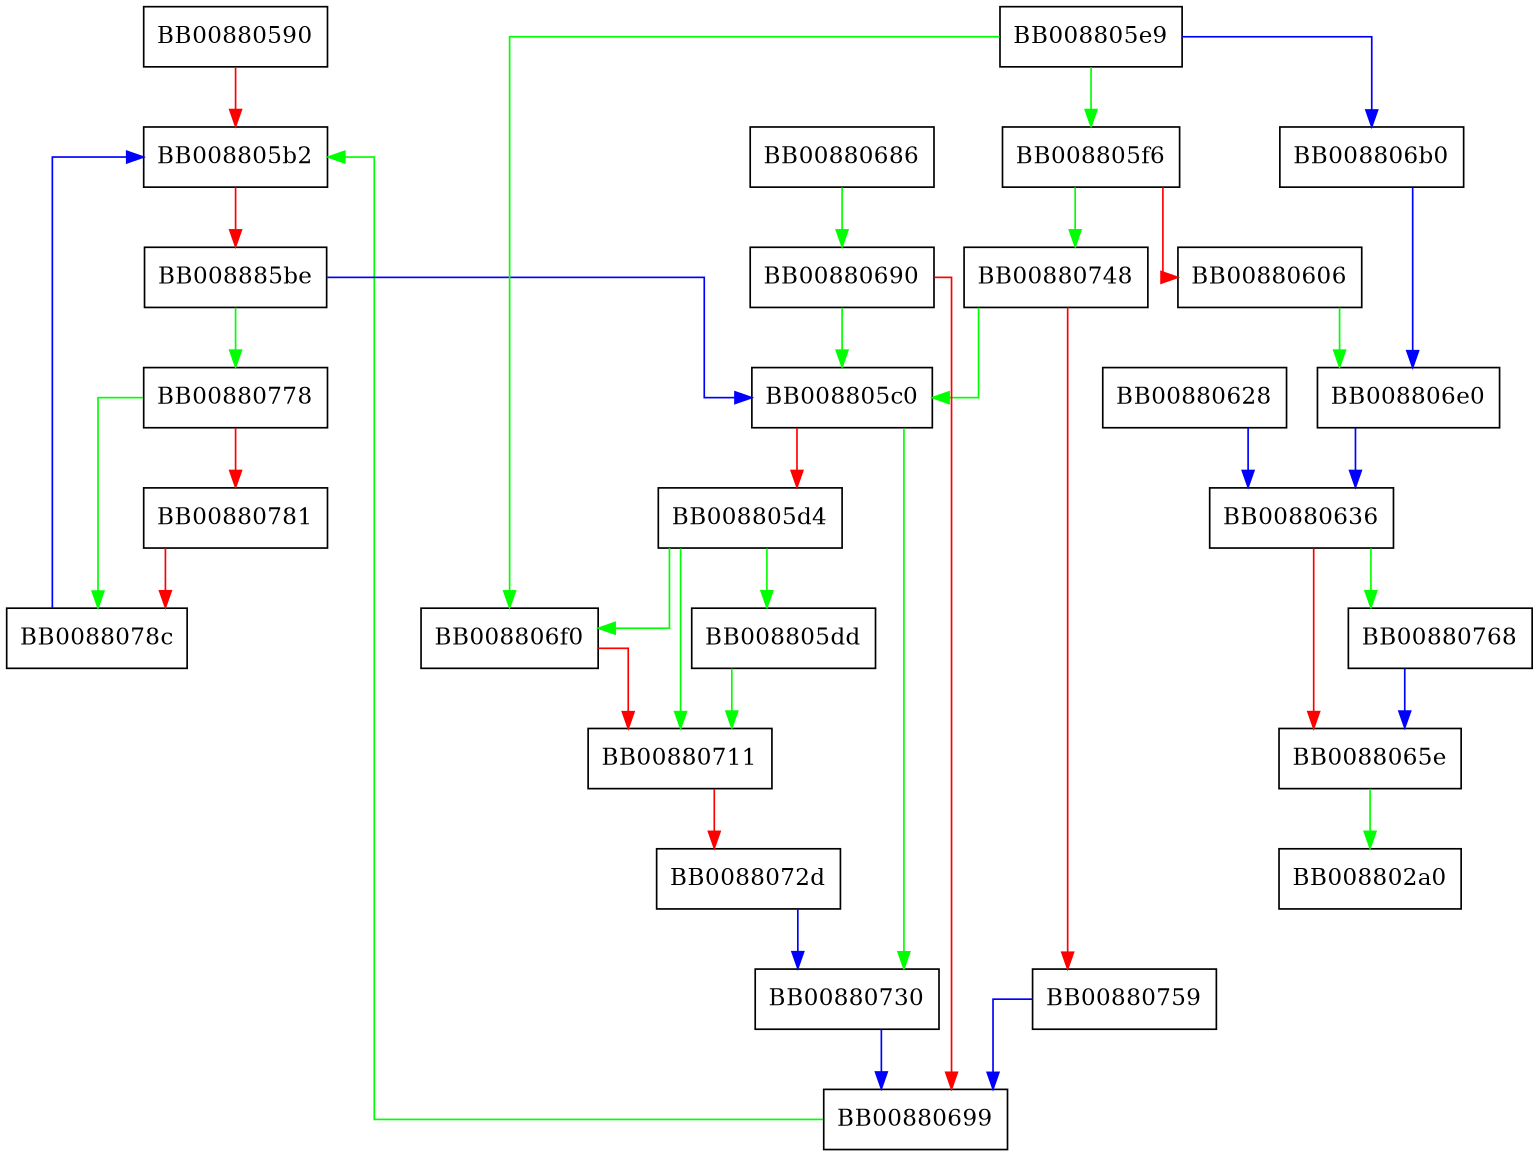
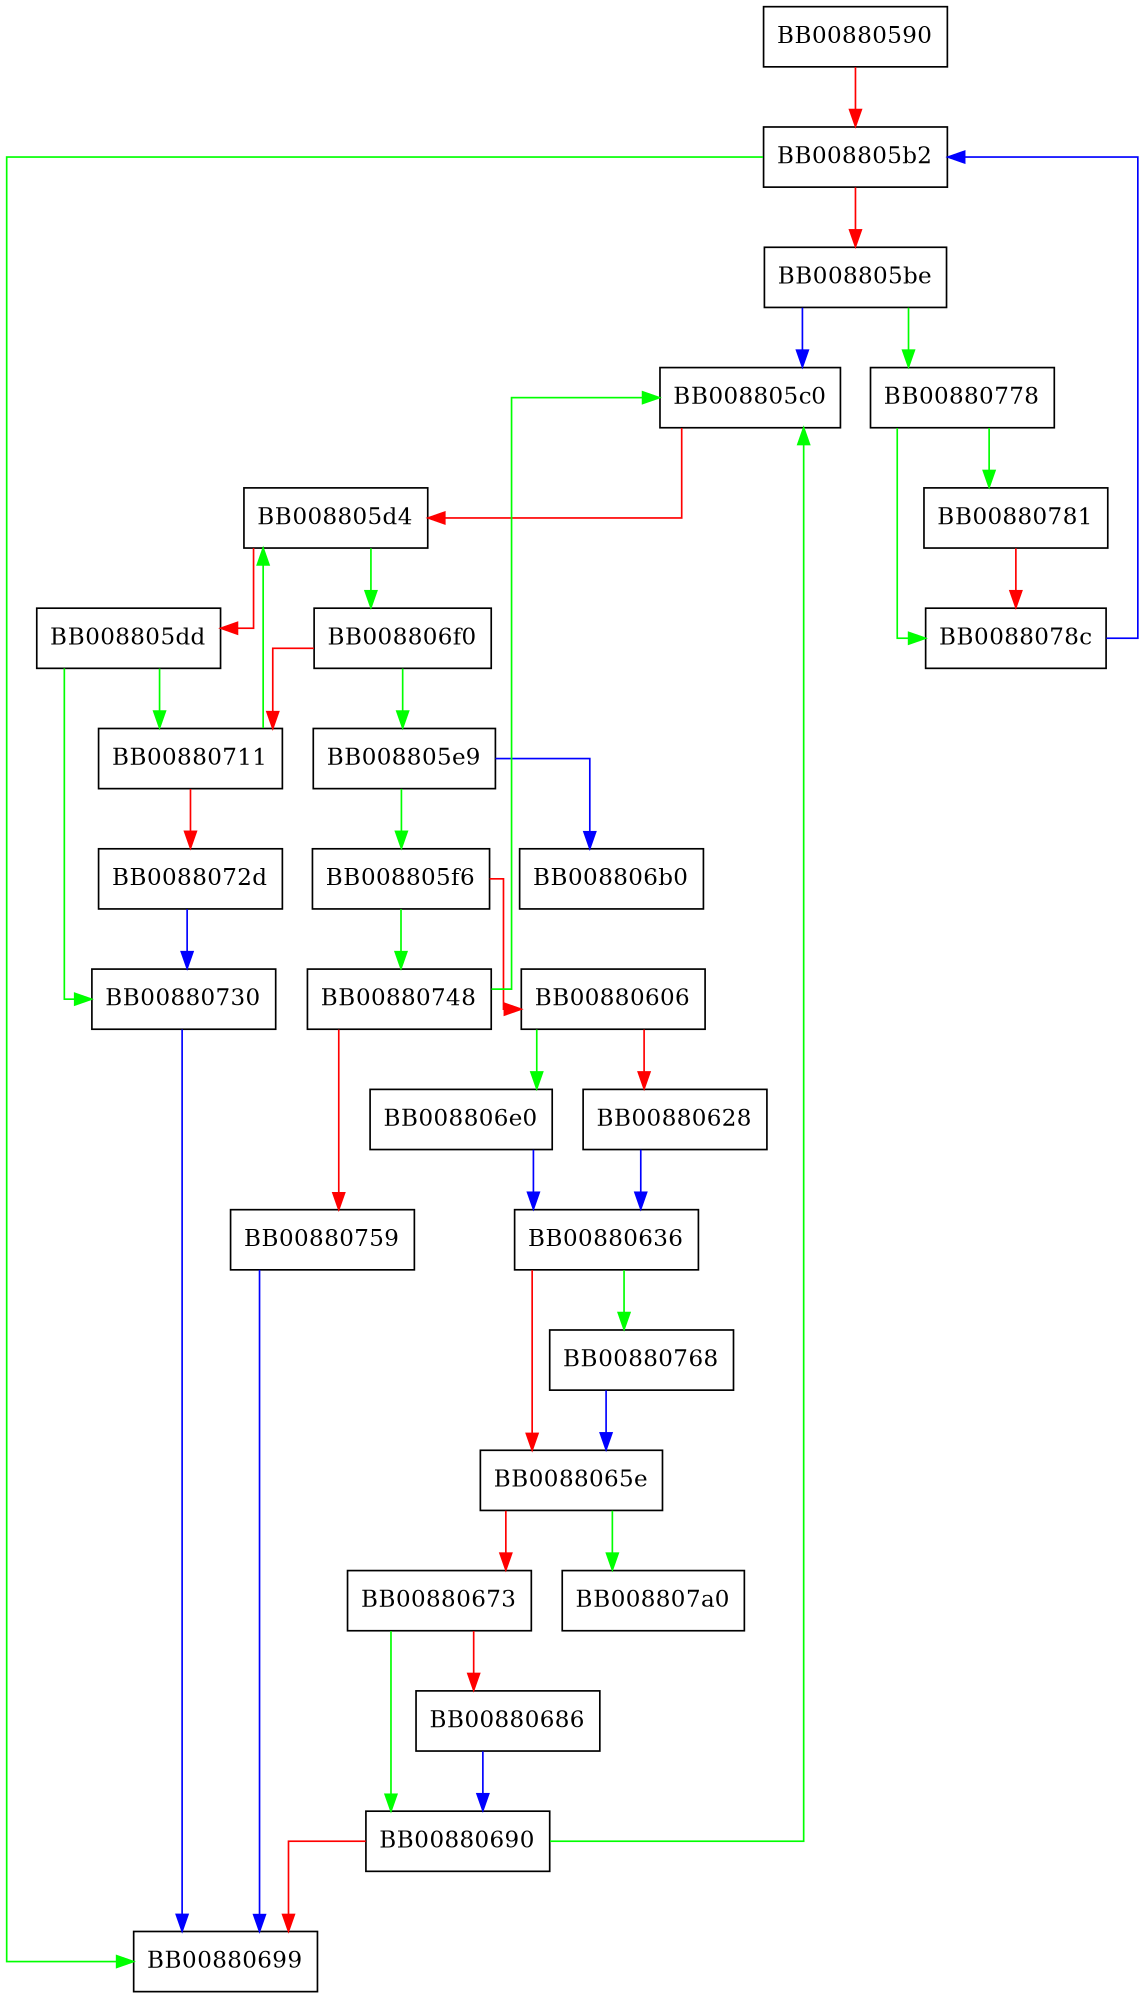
(510, 69) -> (403, 690)
(842, 209) -> (483, 1773)
(1413, 269) -> none
(236, 277) -> (855, 277)
(236, 449) -> (989, 449)
(767, 570) -> (254, 596)
(681, 630) -> (263, 642)
(904, 690) -> (64, 839)
(374, 848) -> (7, 736)
(1370, 879) -> (653, 1601)
none -> (644, 1051)
none -> (439, 1601)
